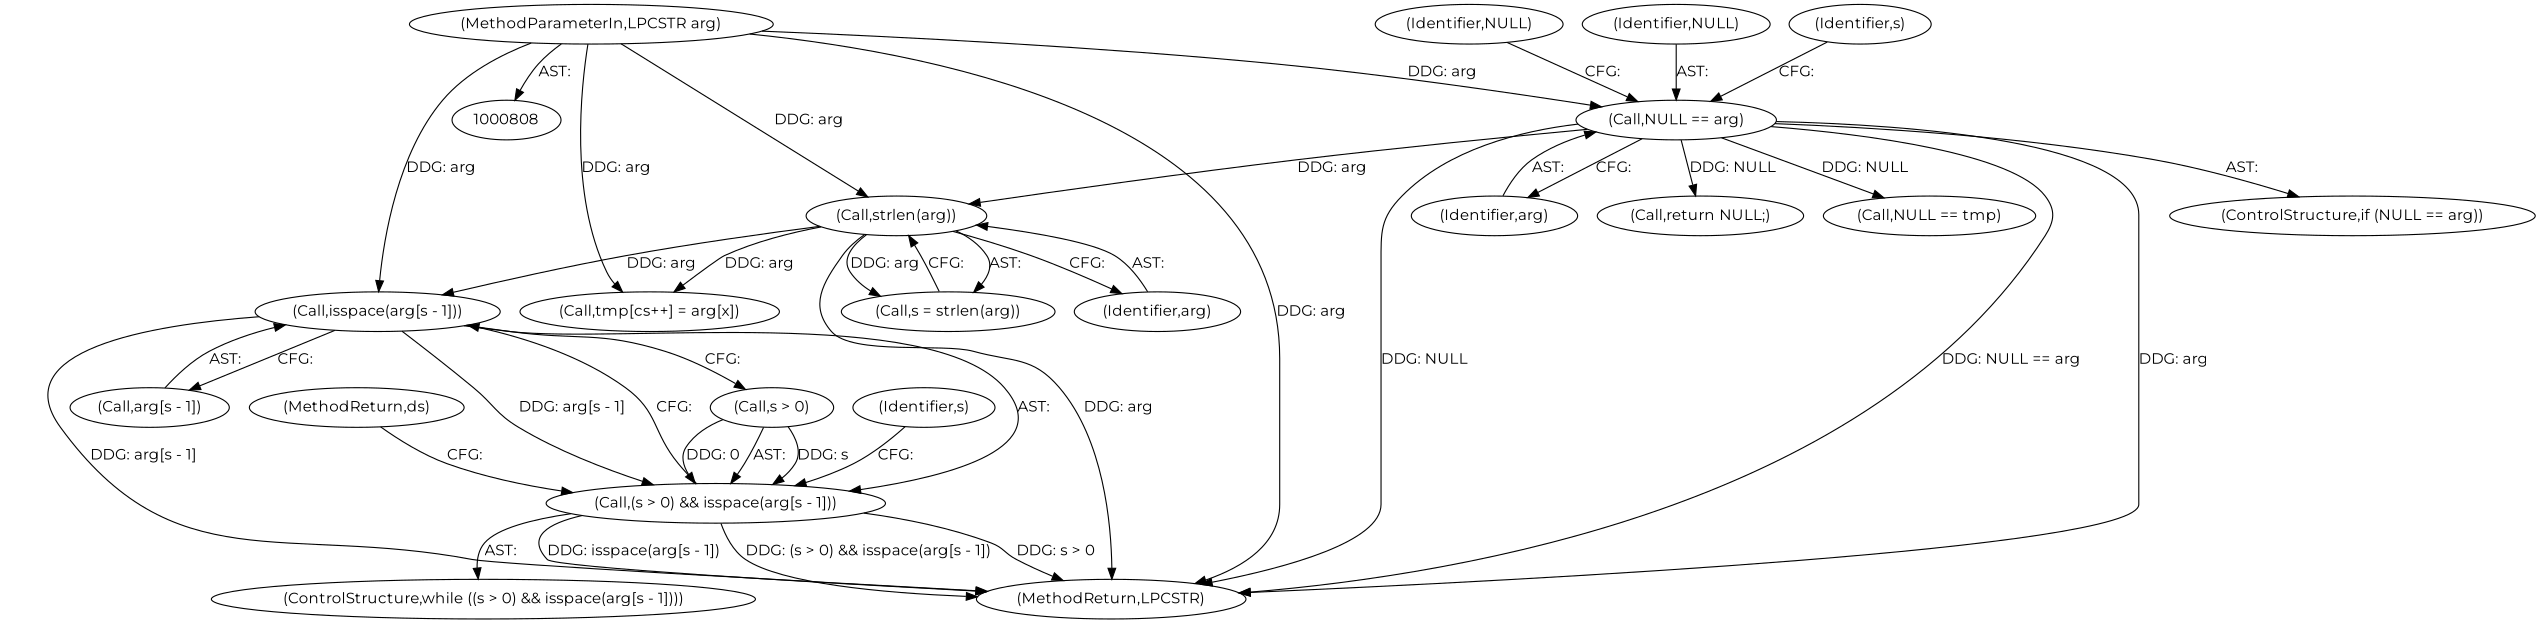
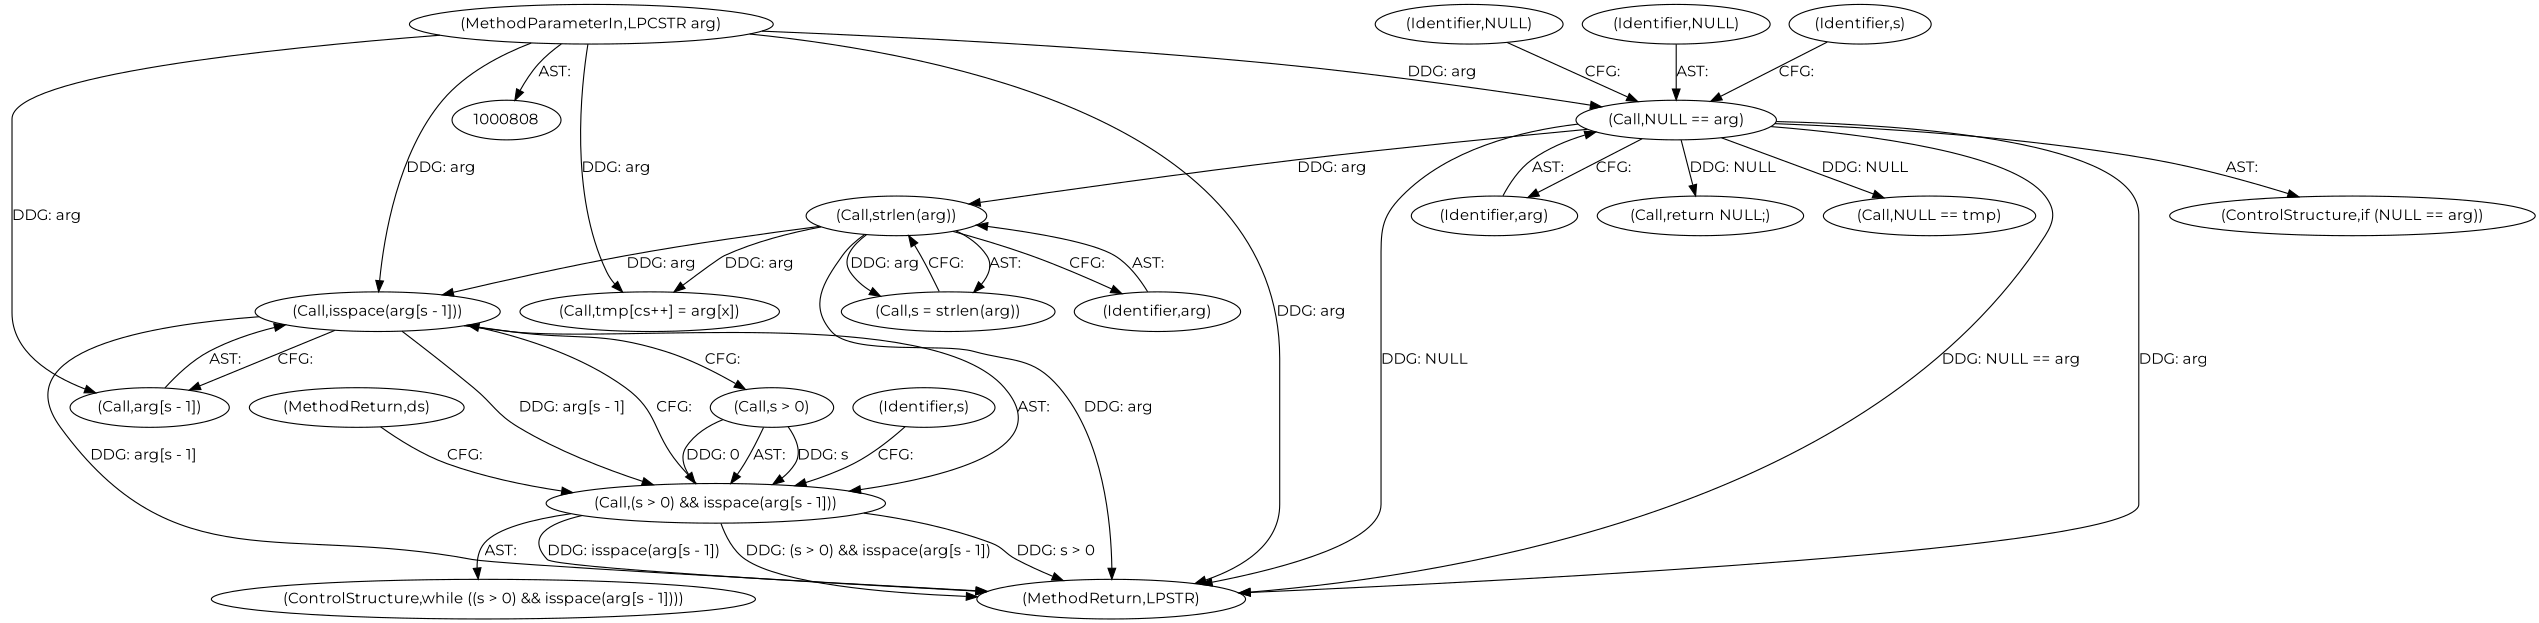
(740, 117) -> (69, 86)
(1111, 599) -> (1111, 599)
